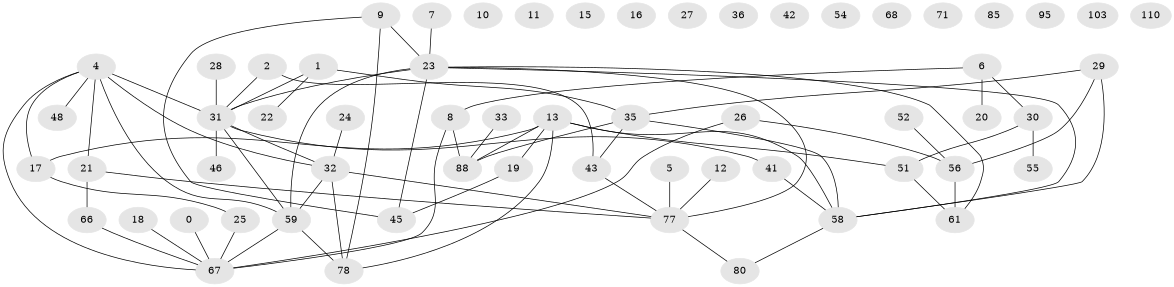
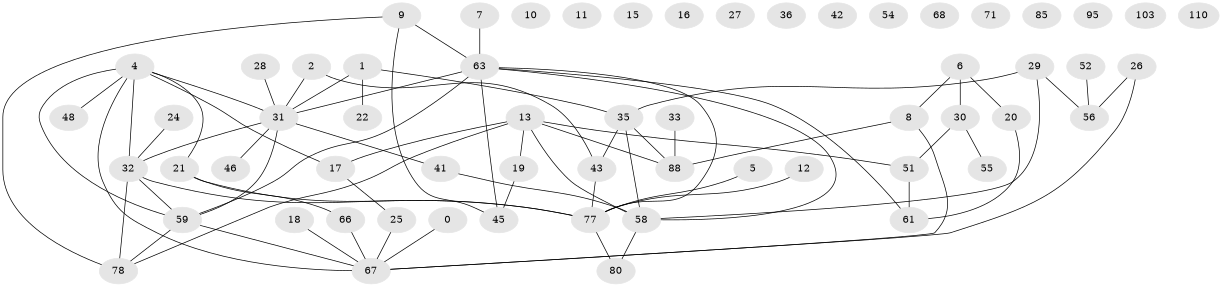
(429, 67) -> (480, 67)
(955, 195) -> (998, 196)
